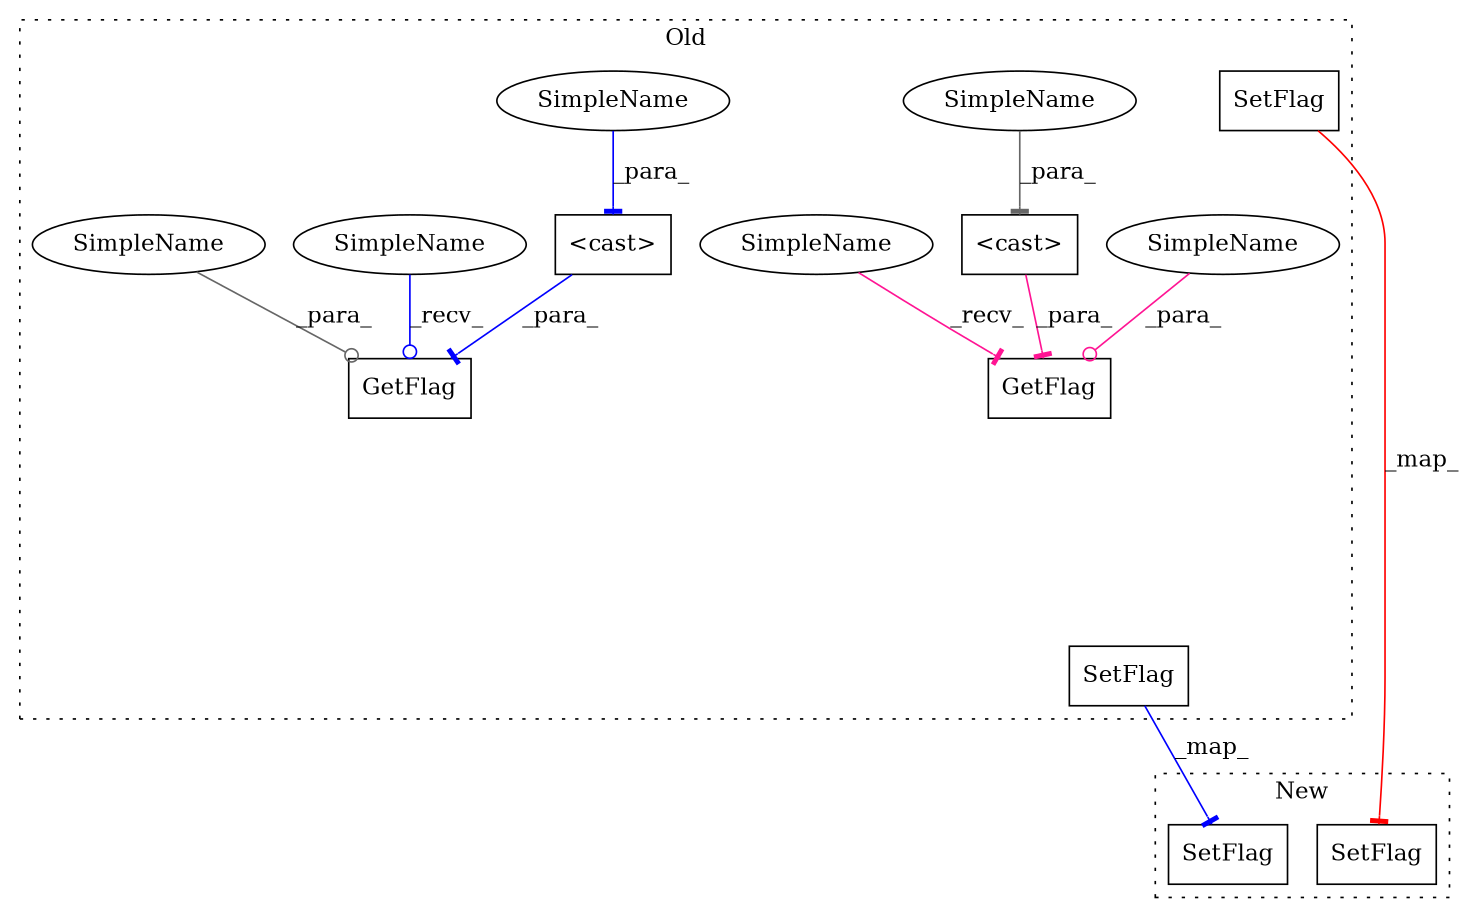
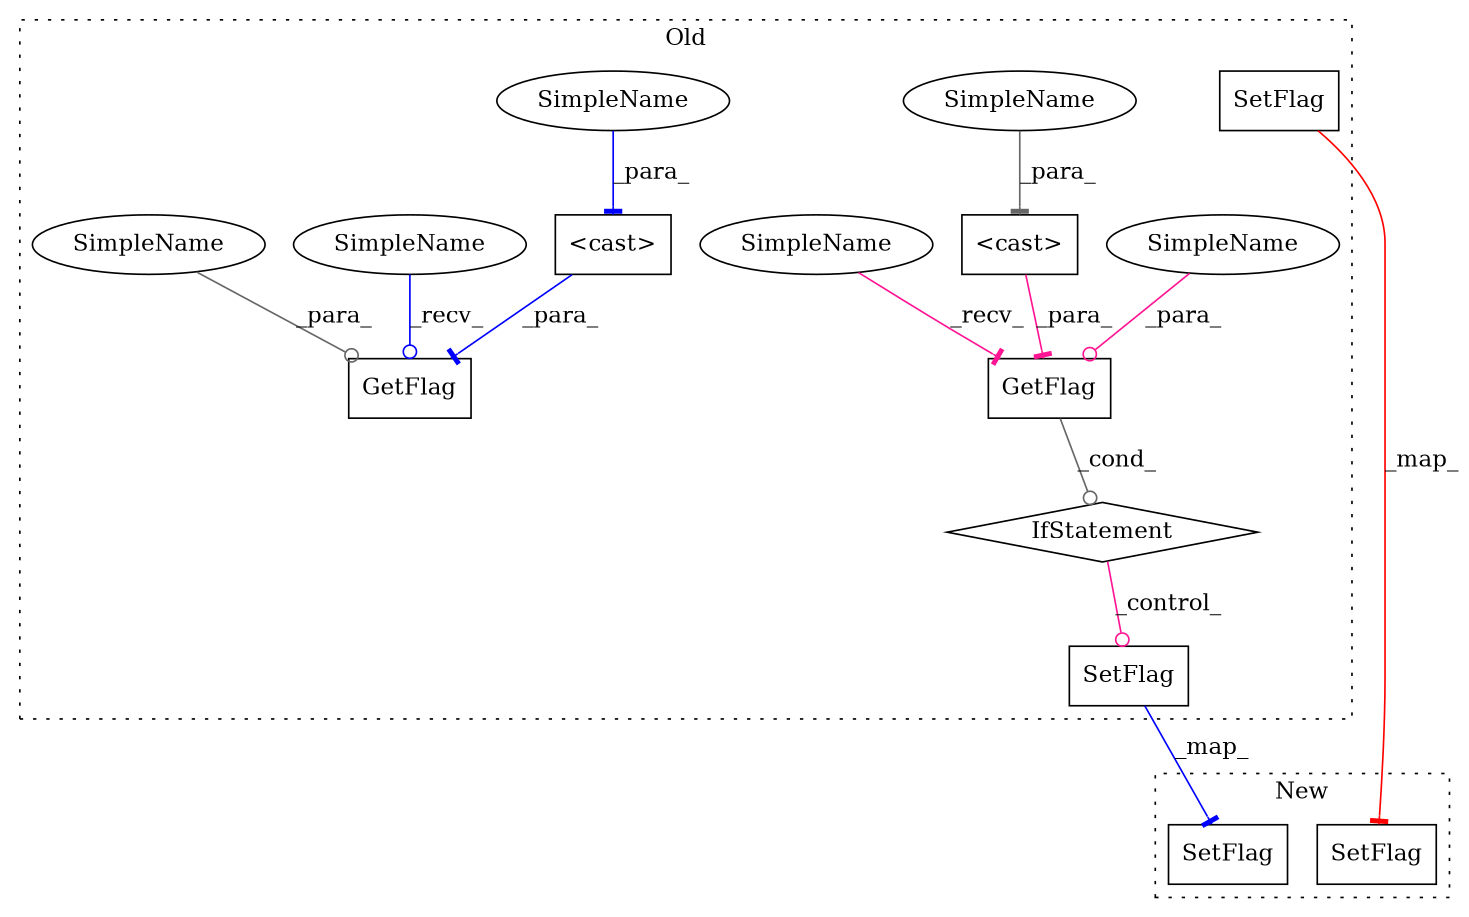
none -> (1102, 532)
